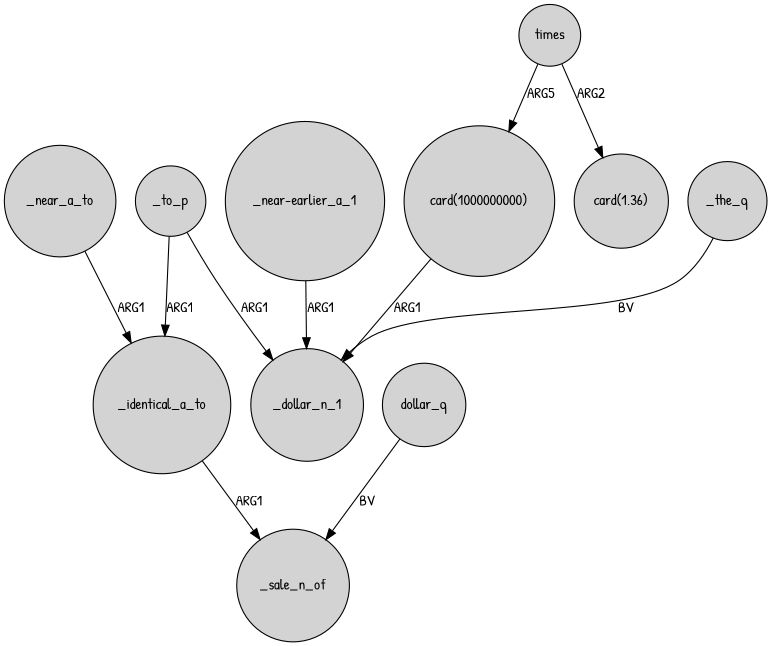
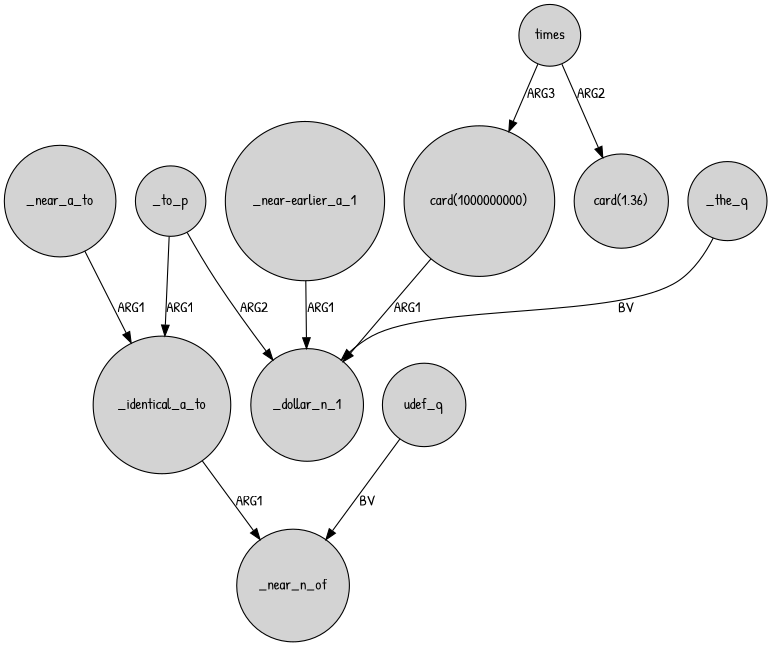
(541, 94) -> (541, 94)
(255, 308) -> (255, 308)
(424, 405) -> (424, 405)
(293, 586) -> (293, 586)
